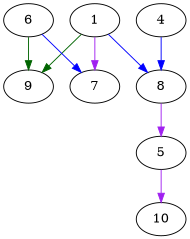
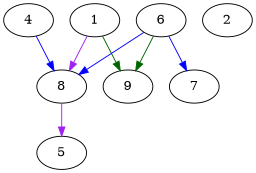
none -> (227, 20)
(95, 49) -> none
none -> (117, 50)
(125, 50) -> (80, 49)
(161, 219) -> none
